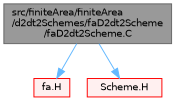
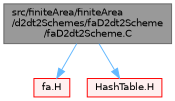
(125, 88) -> (125, 88)
